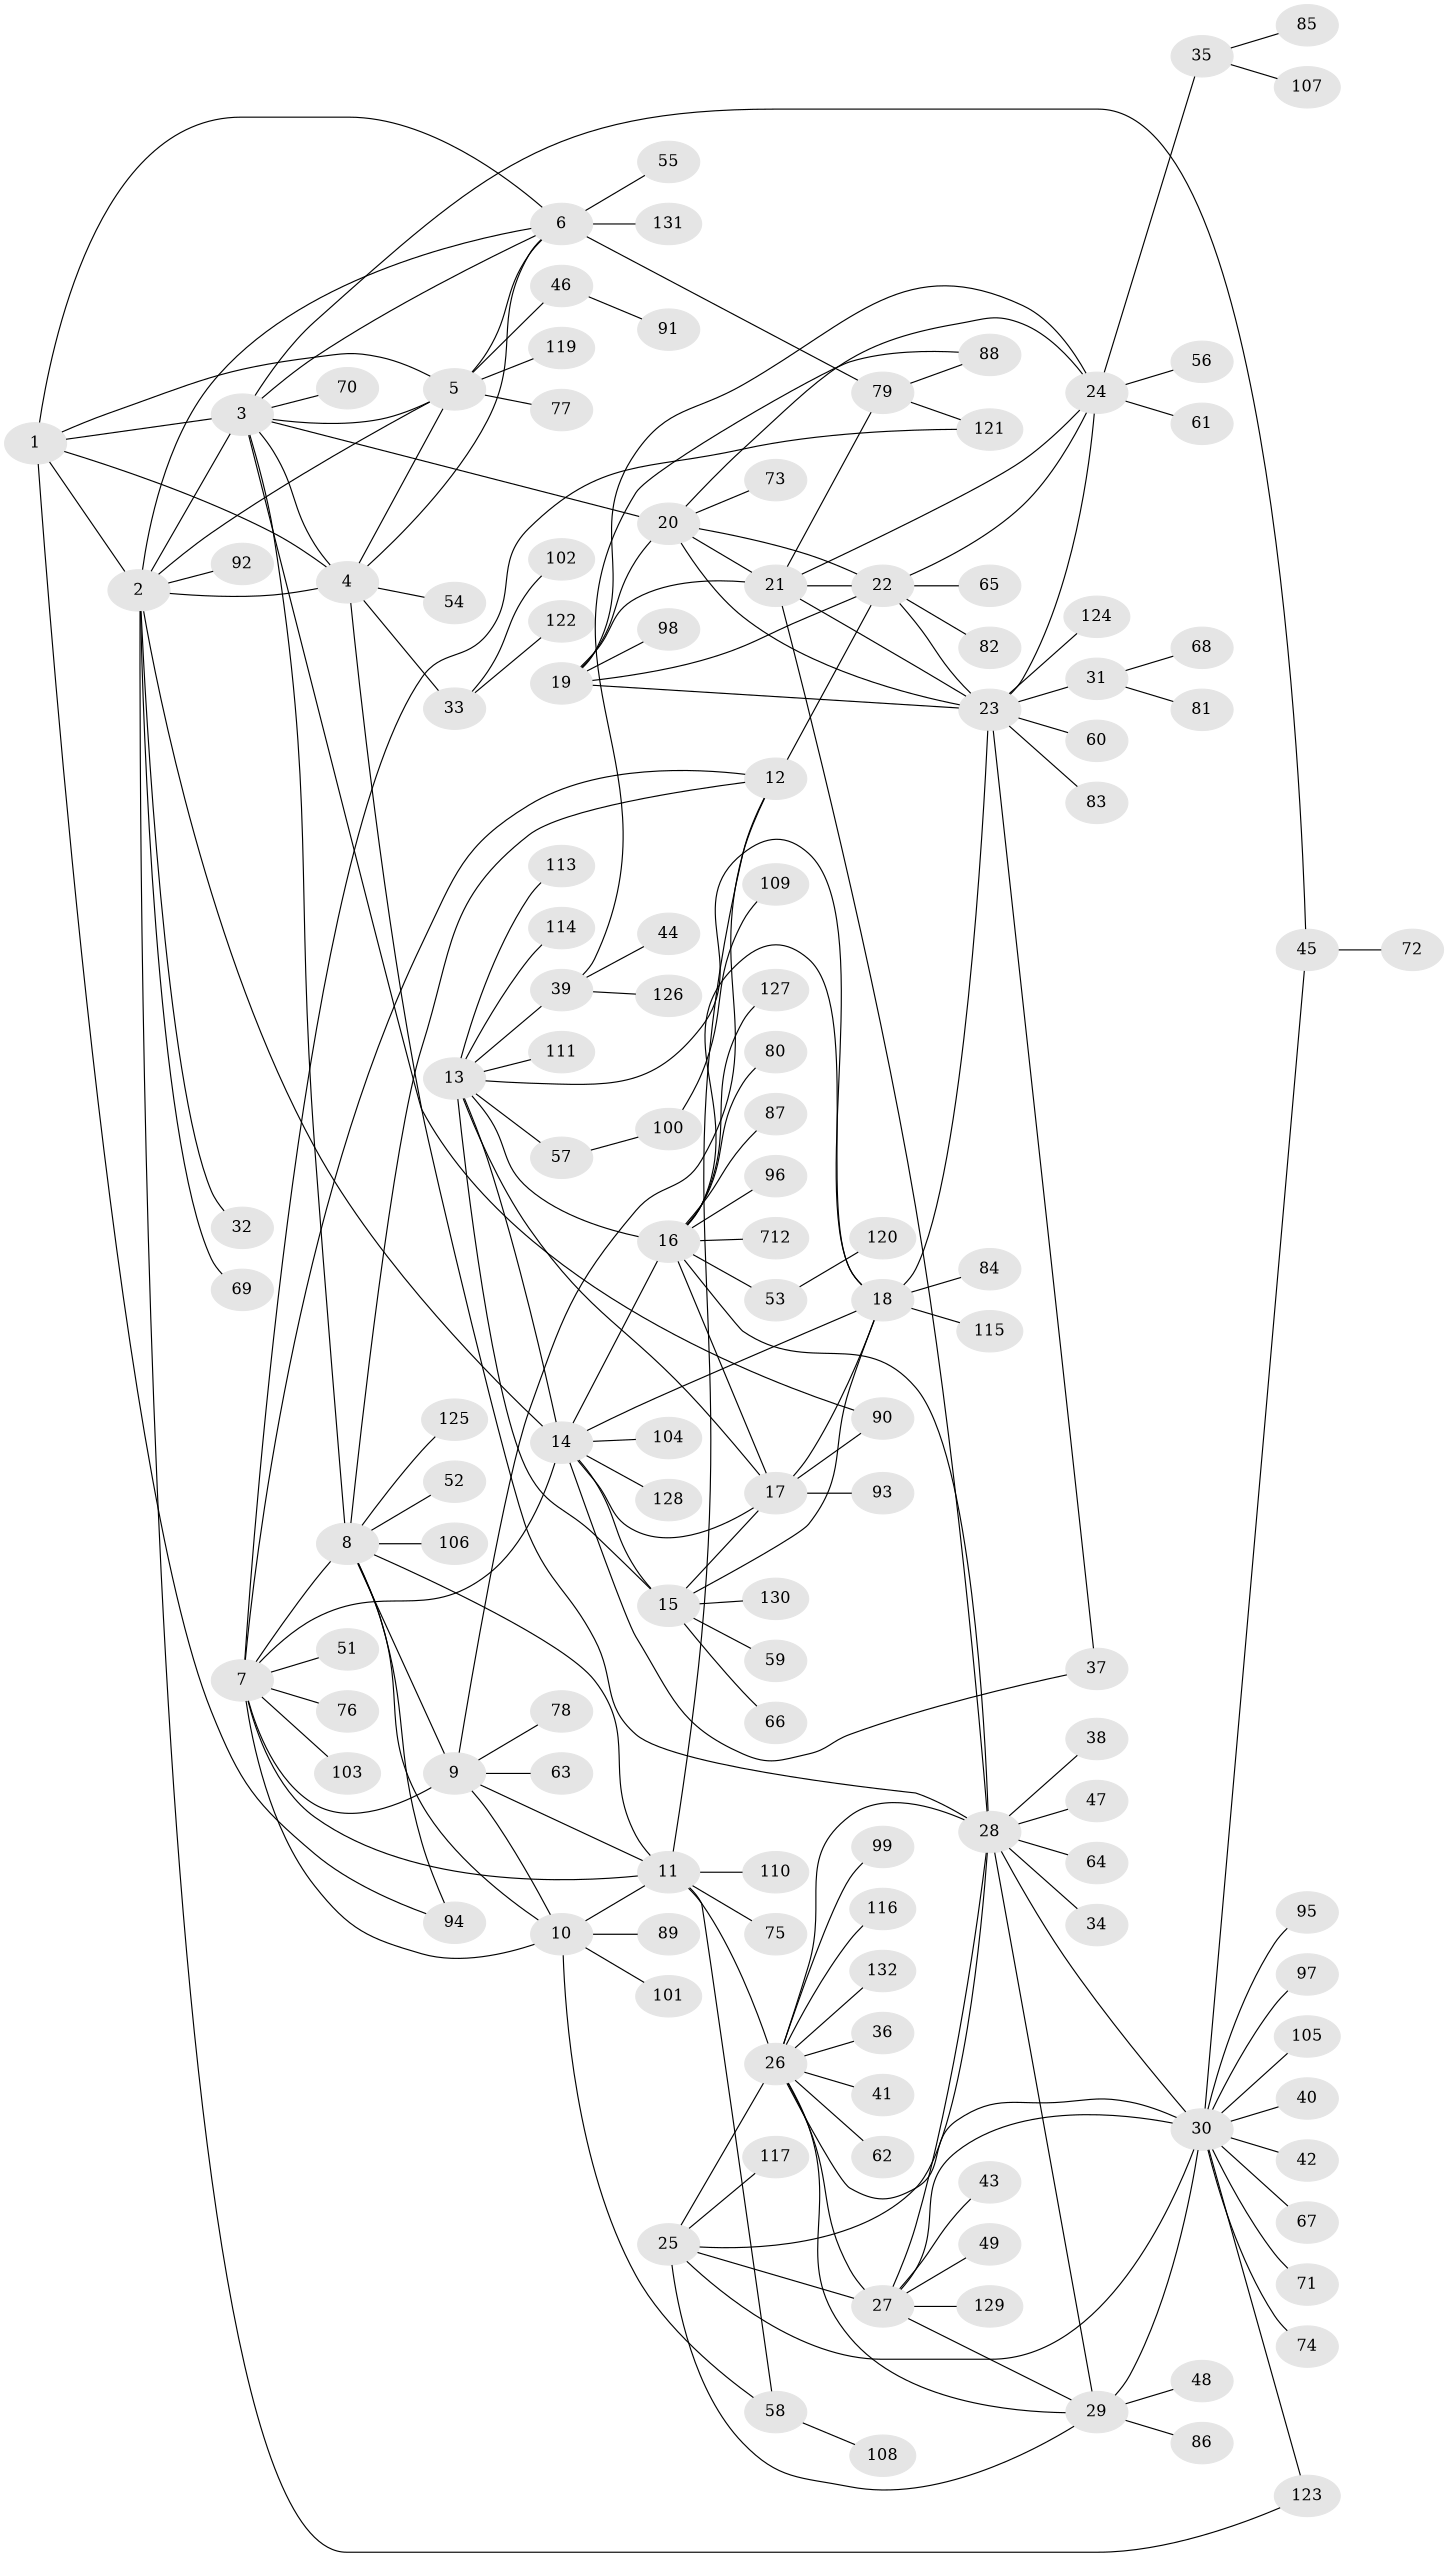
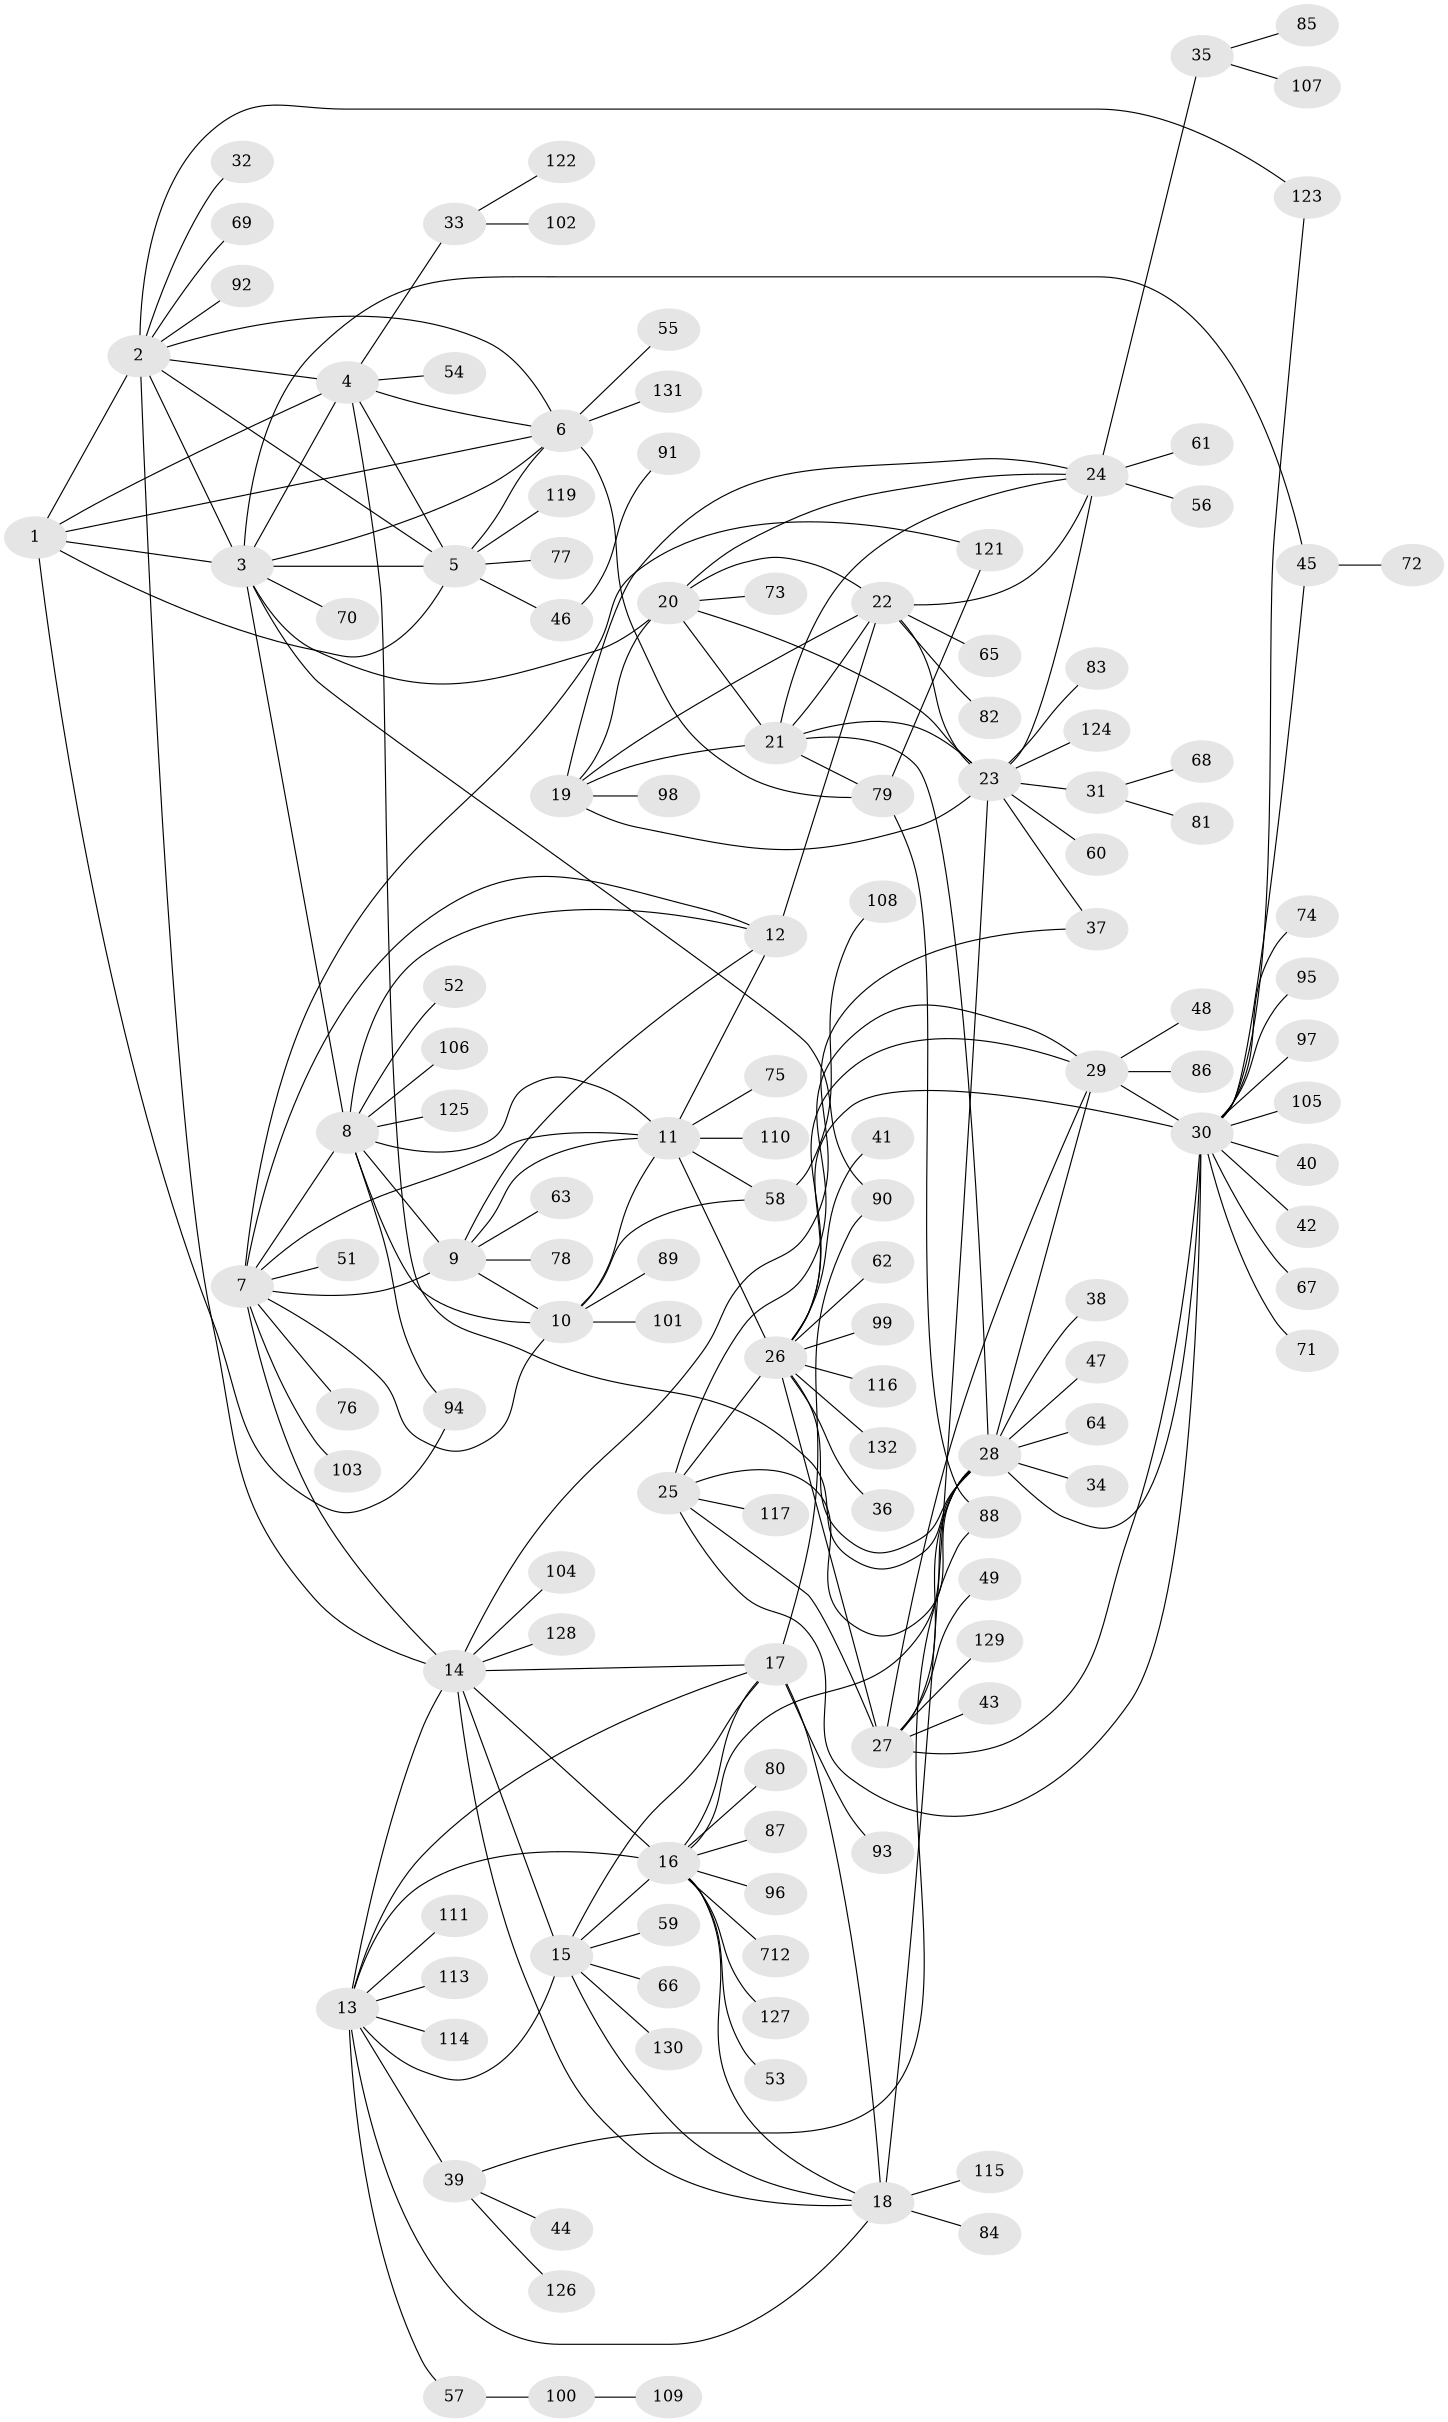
(883, 1238) -> none
none -> (615, 1910)
